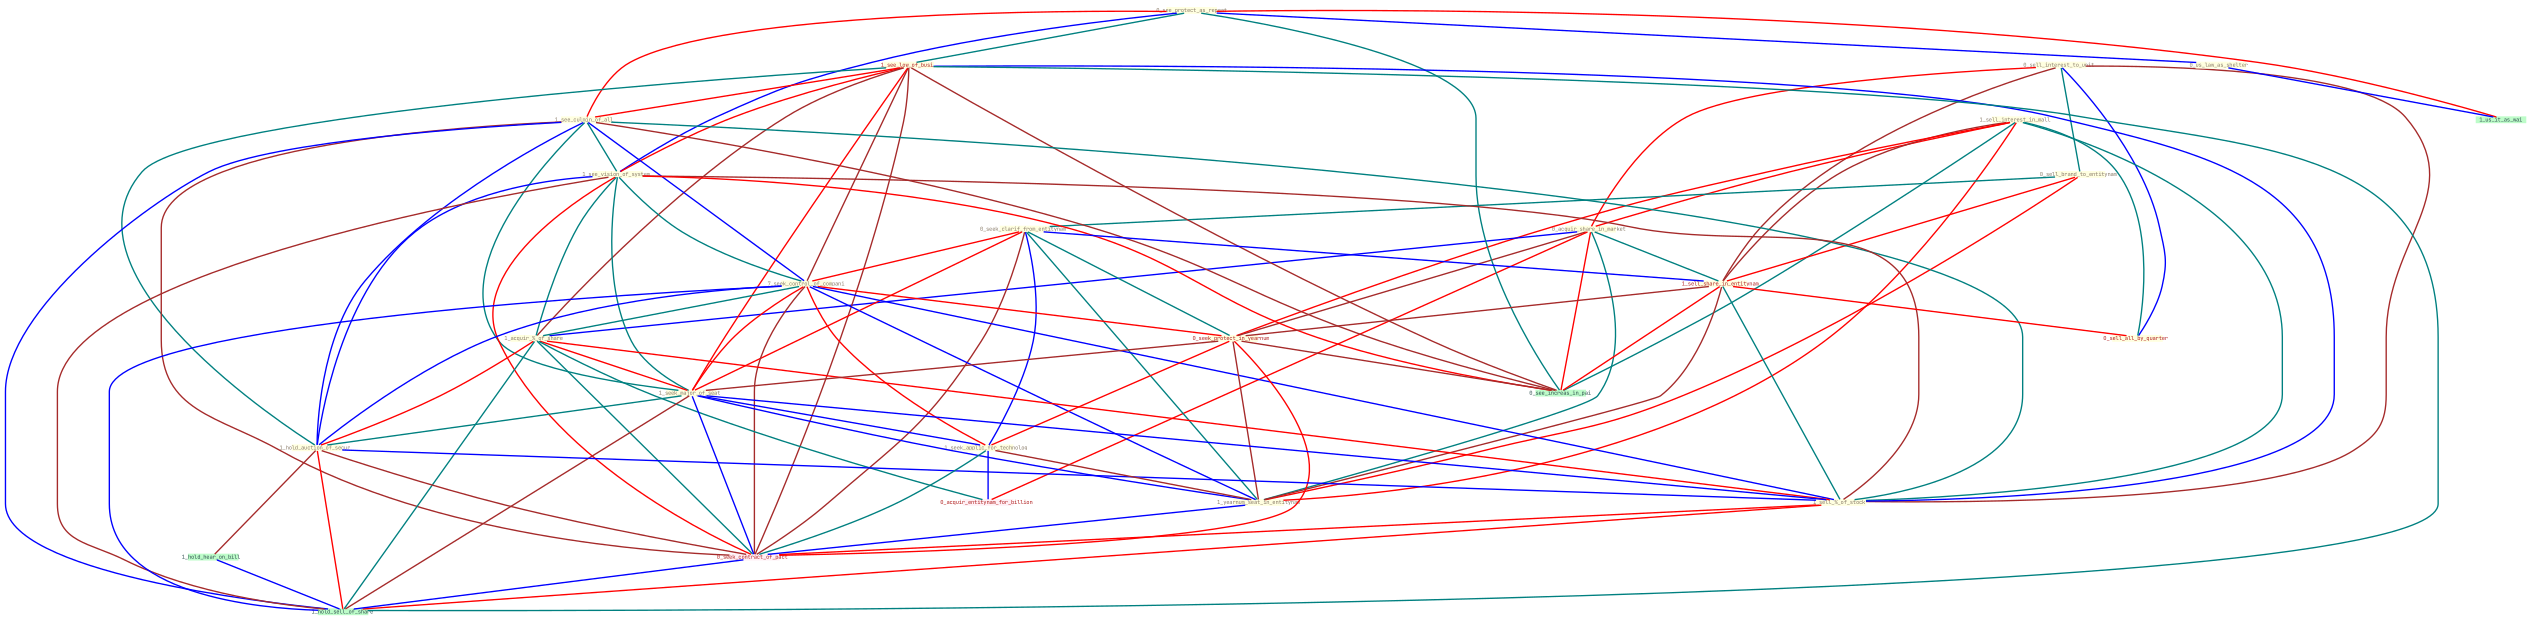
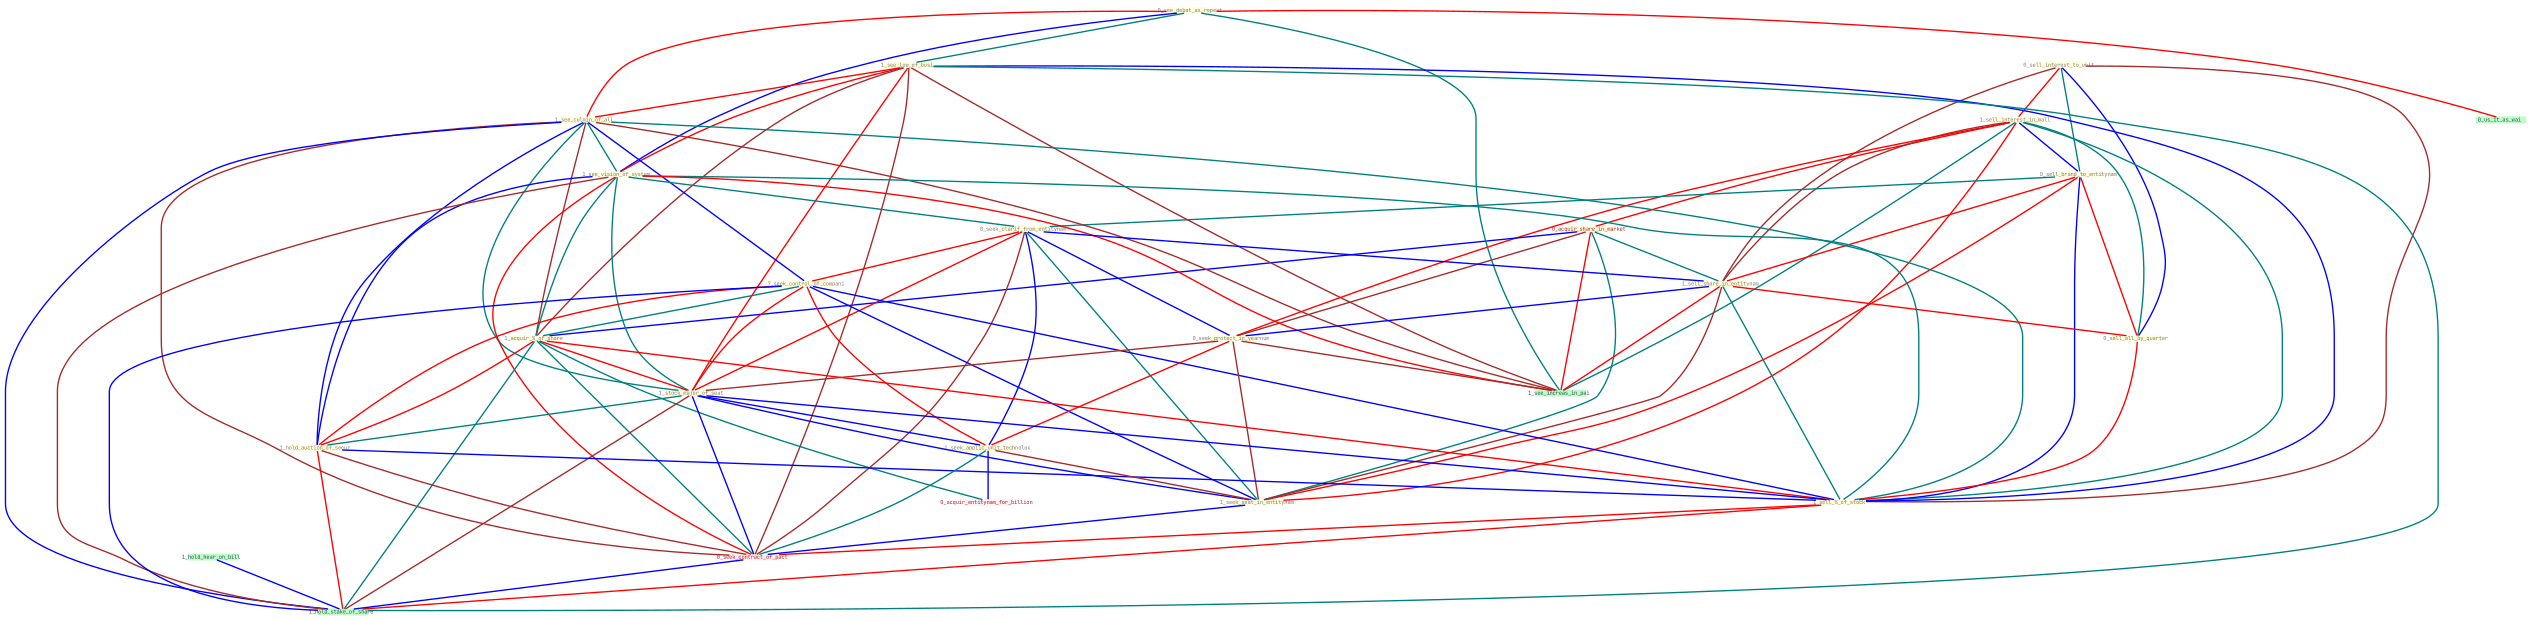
(1192, 10) -> (1192, 10)
(909, 65) -> (909, 65)
(2221, 65) -> none
(1750, 98) -> (2039, 92)
(2501, 120) -> (2501, 120)
(332, 121) -> none
none -> (2049, 147)
(865, 158) -> none
(1368, 199) -> (1368, 199)
none -> (559, 229)
(1591, 229) -> (1591, 229)
(702, 243) -> (831, 203)
none -> (2109, 257)
(1722, 284) -> (1722, 284)
(1134, 286) -> (1134, 286)
(1020, 311) -> none
(1477, 311) -> (1477, 311)
(524, 328) -> (524, 328)
(1233, 338) -> (1233, 338)
(2137, 338) -> (2137, 338)
(1290, 366) -> none
(692, 393) -> (692, 393)
(1561, 393) -> (1561, 393)
none -> (2071, 414)
(754, 420) -> none
(988, 448) -> (988, 448)
none -> (2038, 473)
(265, 502) -> none
(1259, 502) -> (1259, 502)
(1240, 524) -> none
(343, 612) -> (343, 612)
